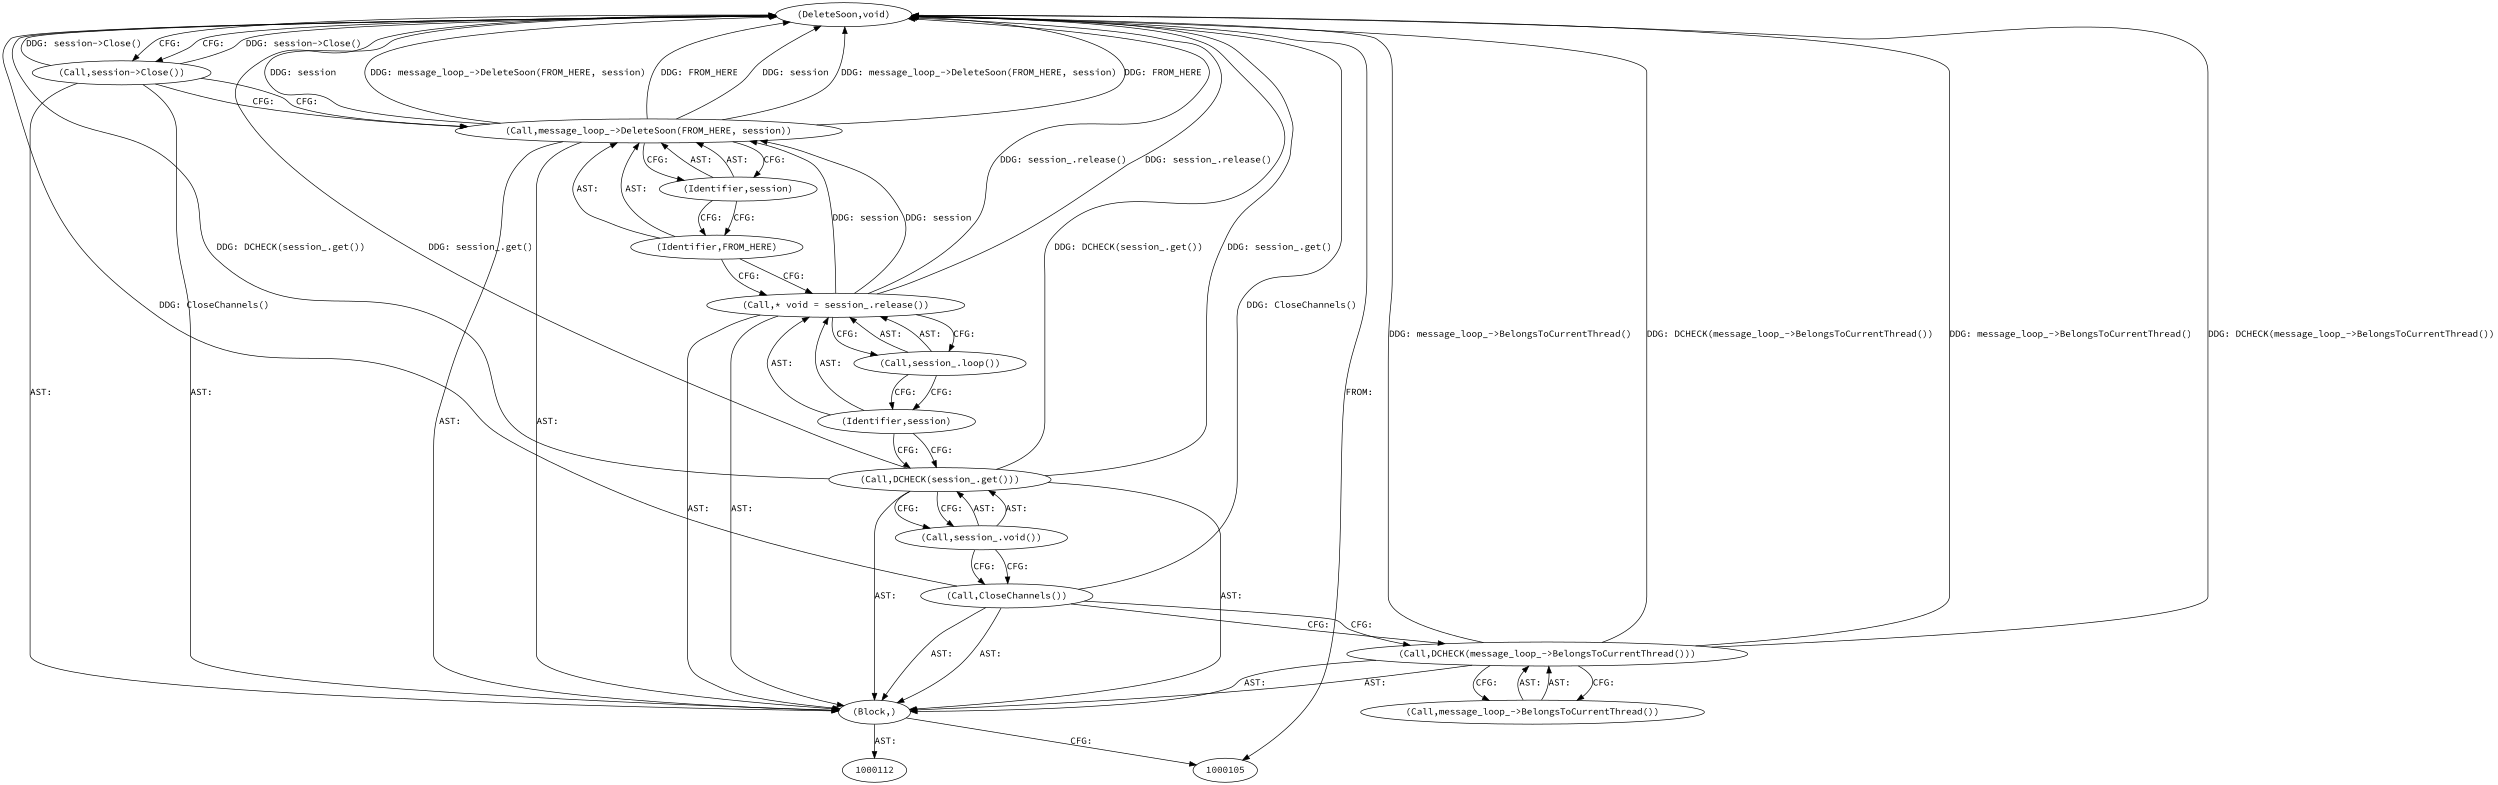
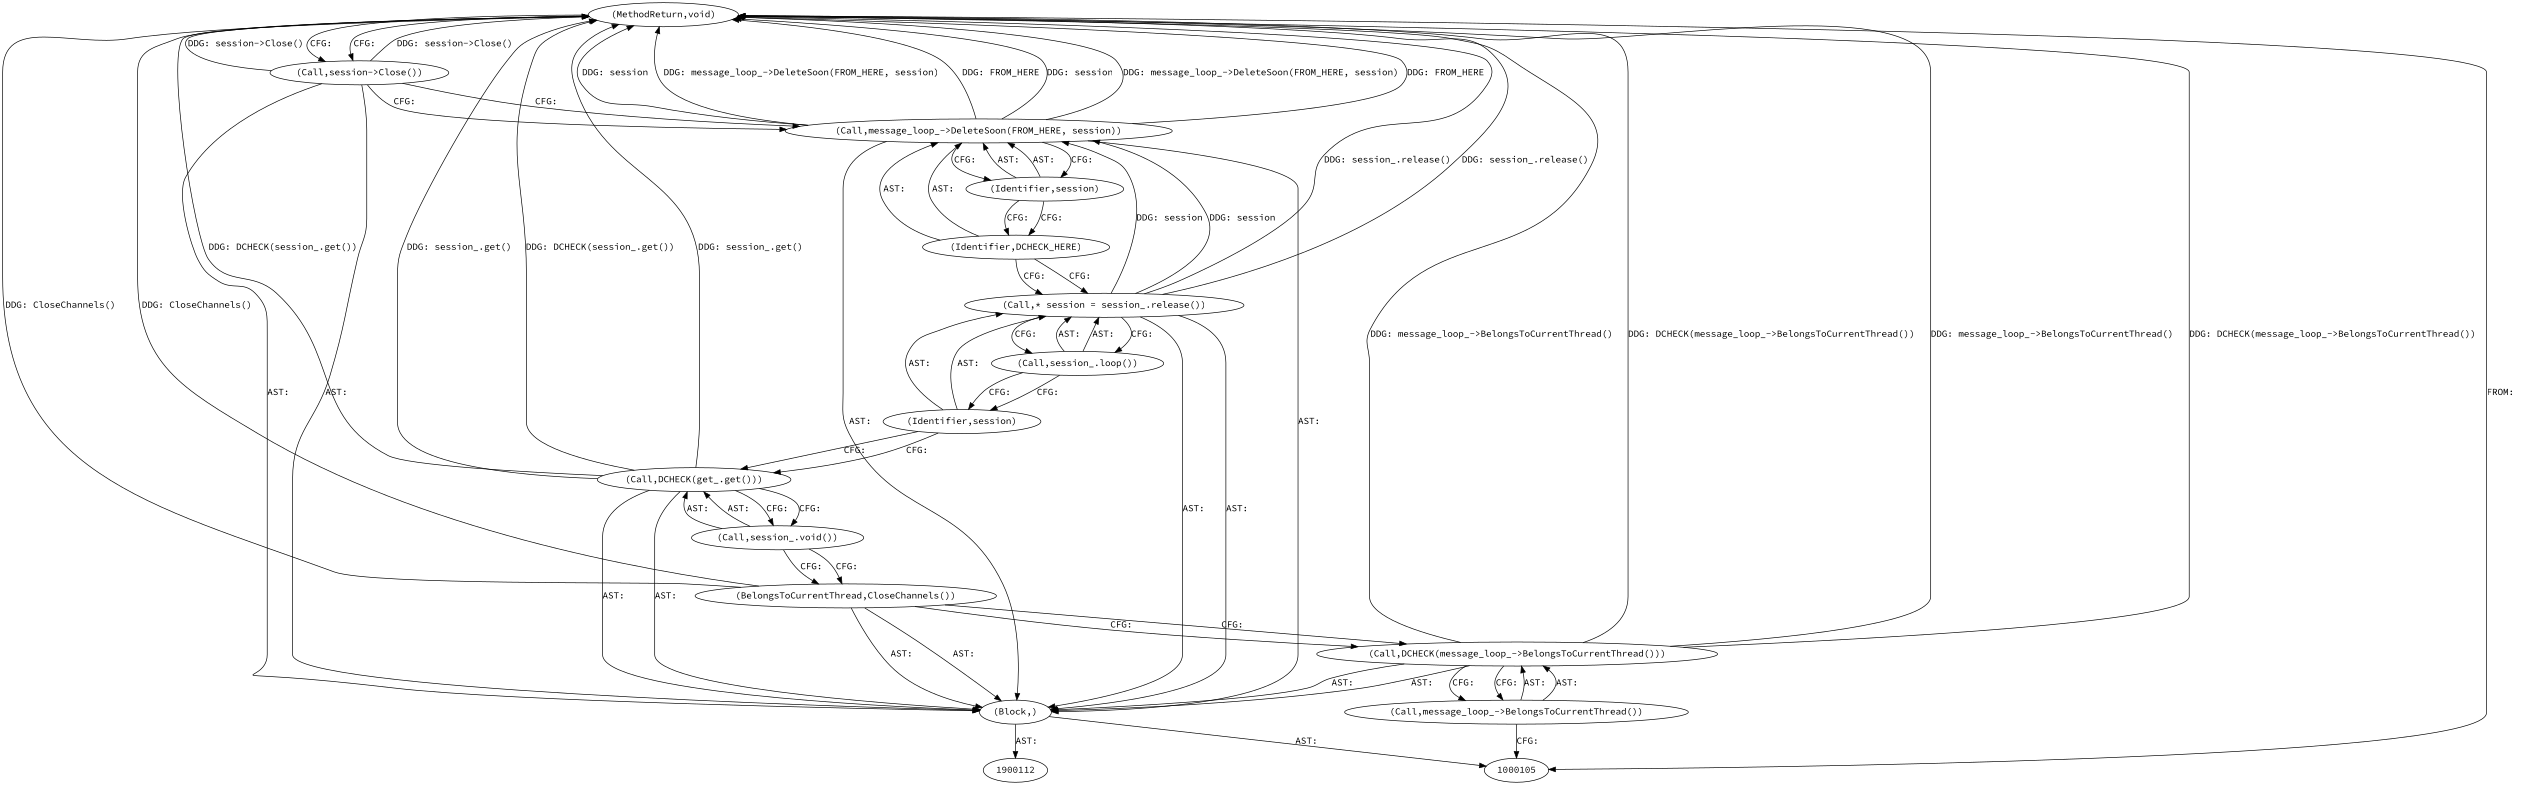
(844, 15) -> (663, 15)
(717, 247) -> (1016, 247)
(836, 305) -> (1104, 305)
(940, 480) -> (694, 480)
(1007, 596) -> (846, 596)
none -> (1516, 738)
(1084, 741) -> (1309, 741)
(874, 770) -> (1015, 770)
